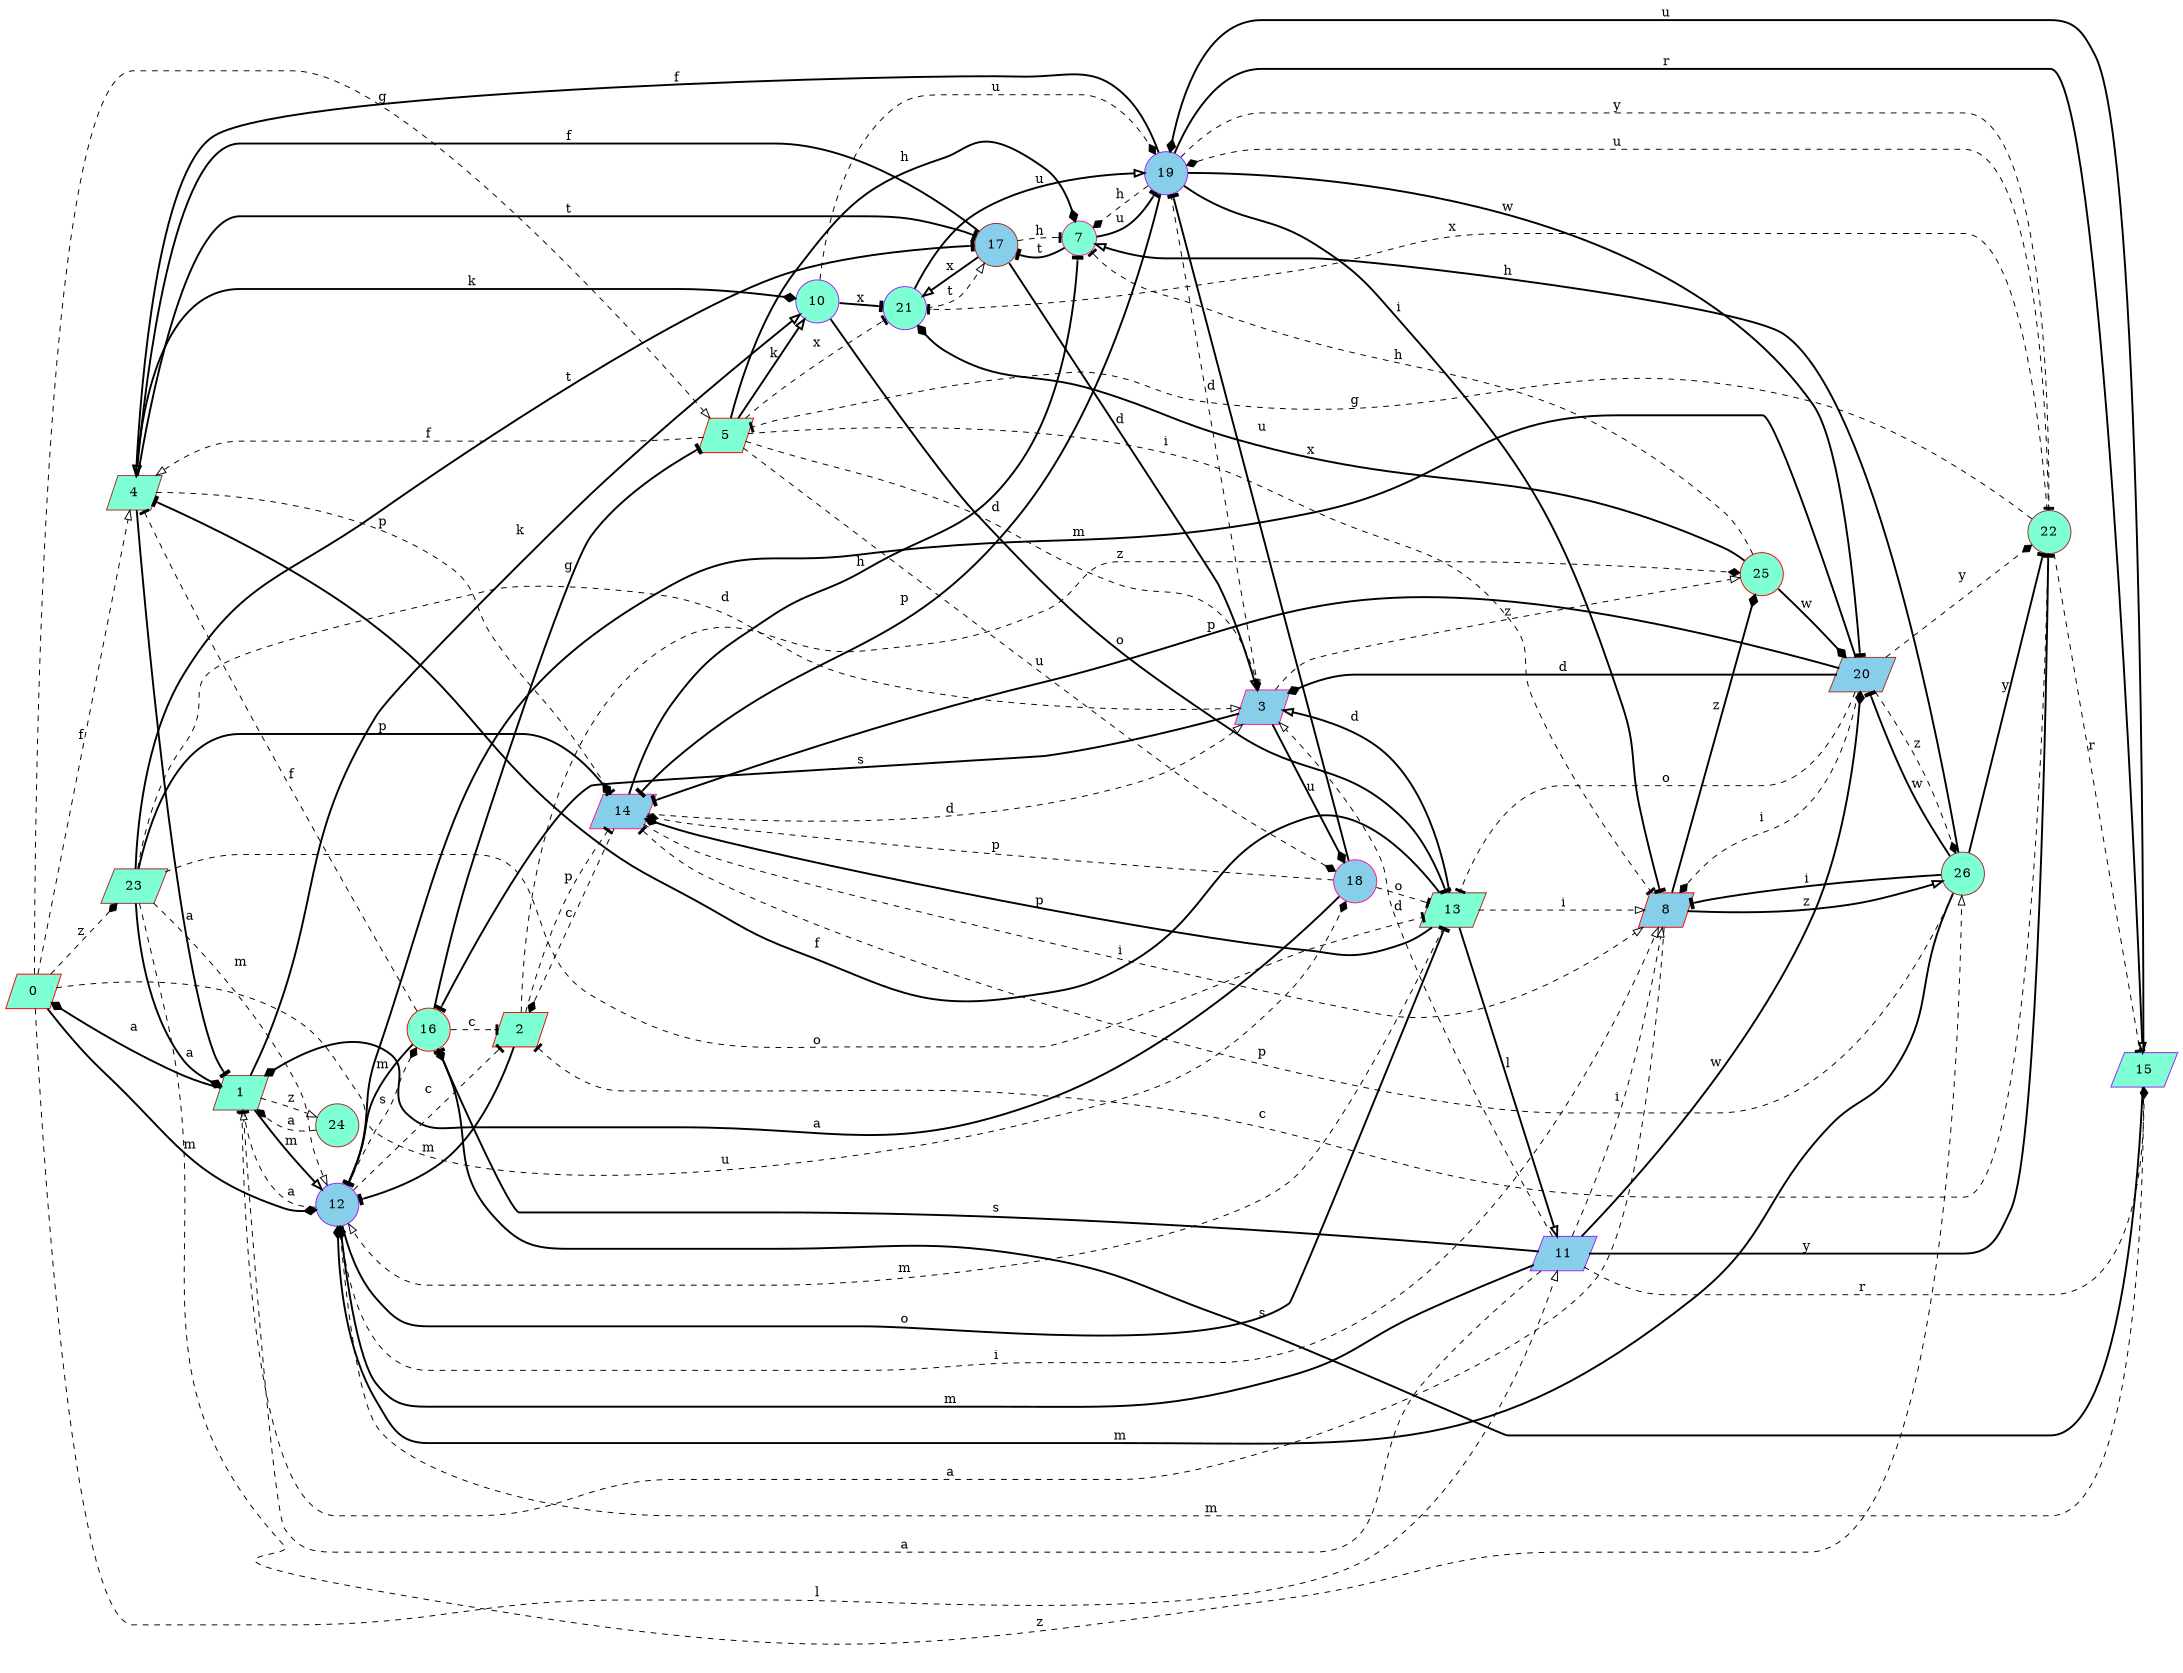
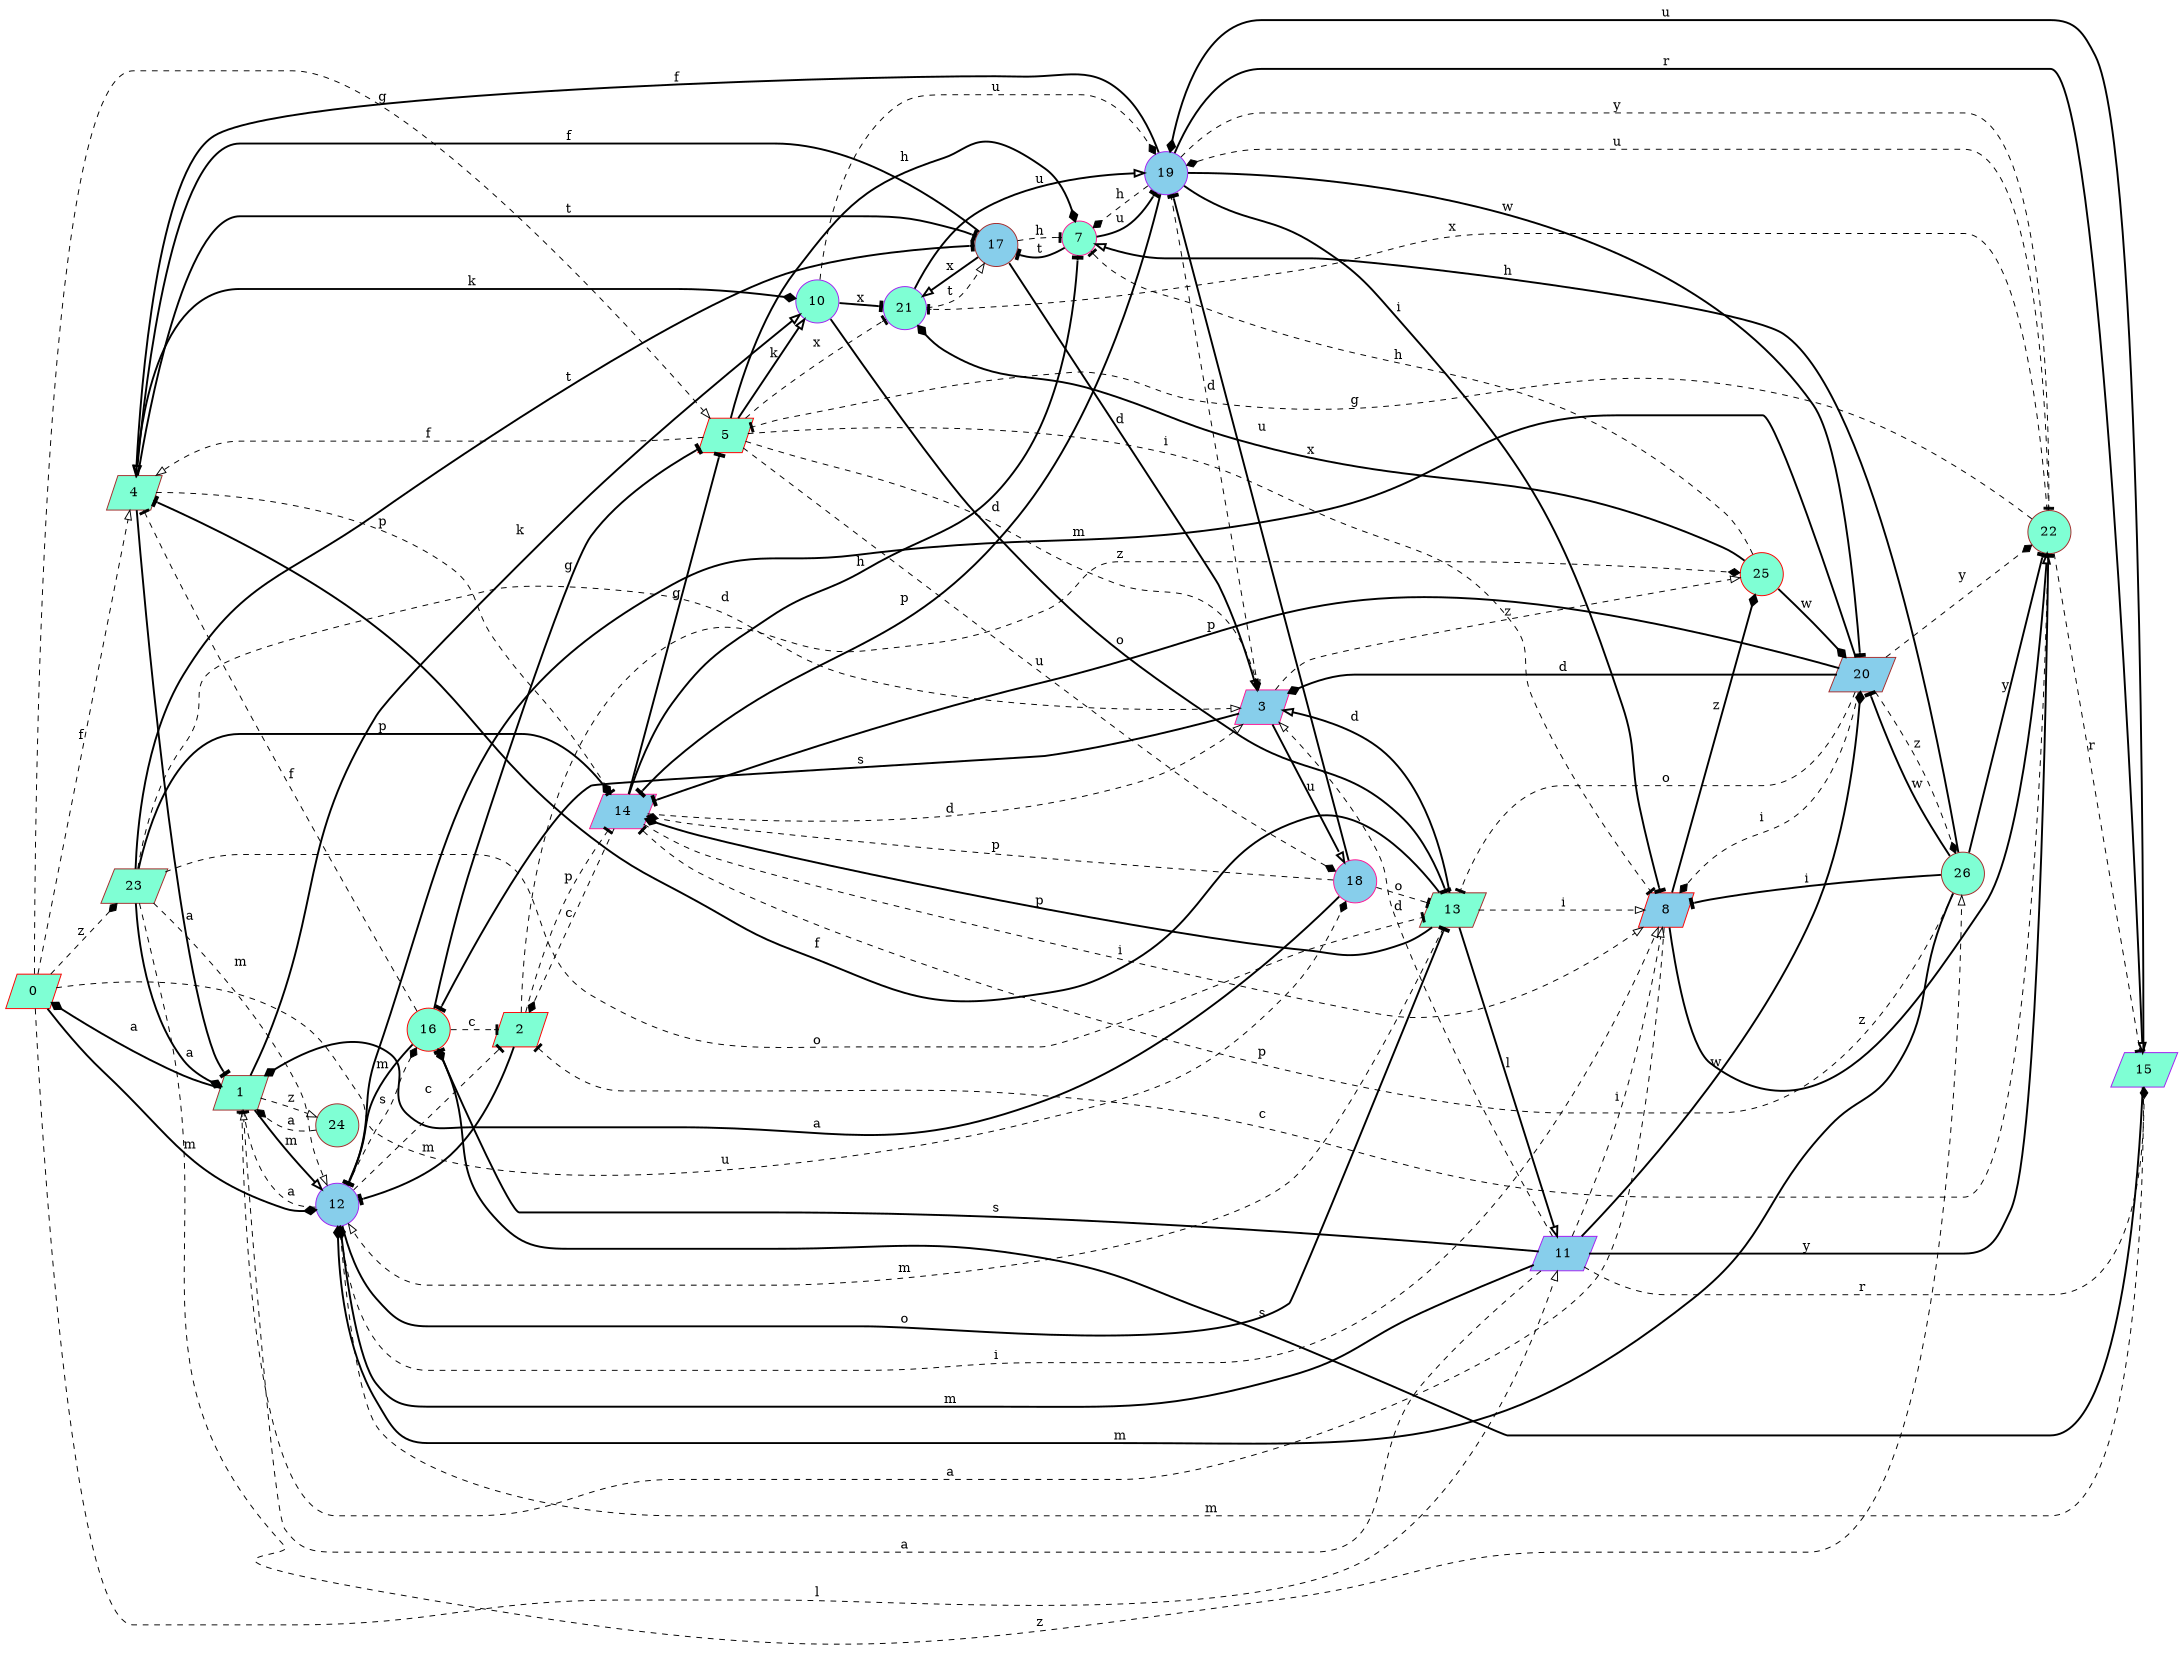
none -> (674, 626)
(1306, 788) -> (1306, 788)
(1805, 910) -> (1939, 969)
